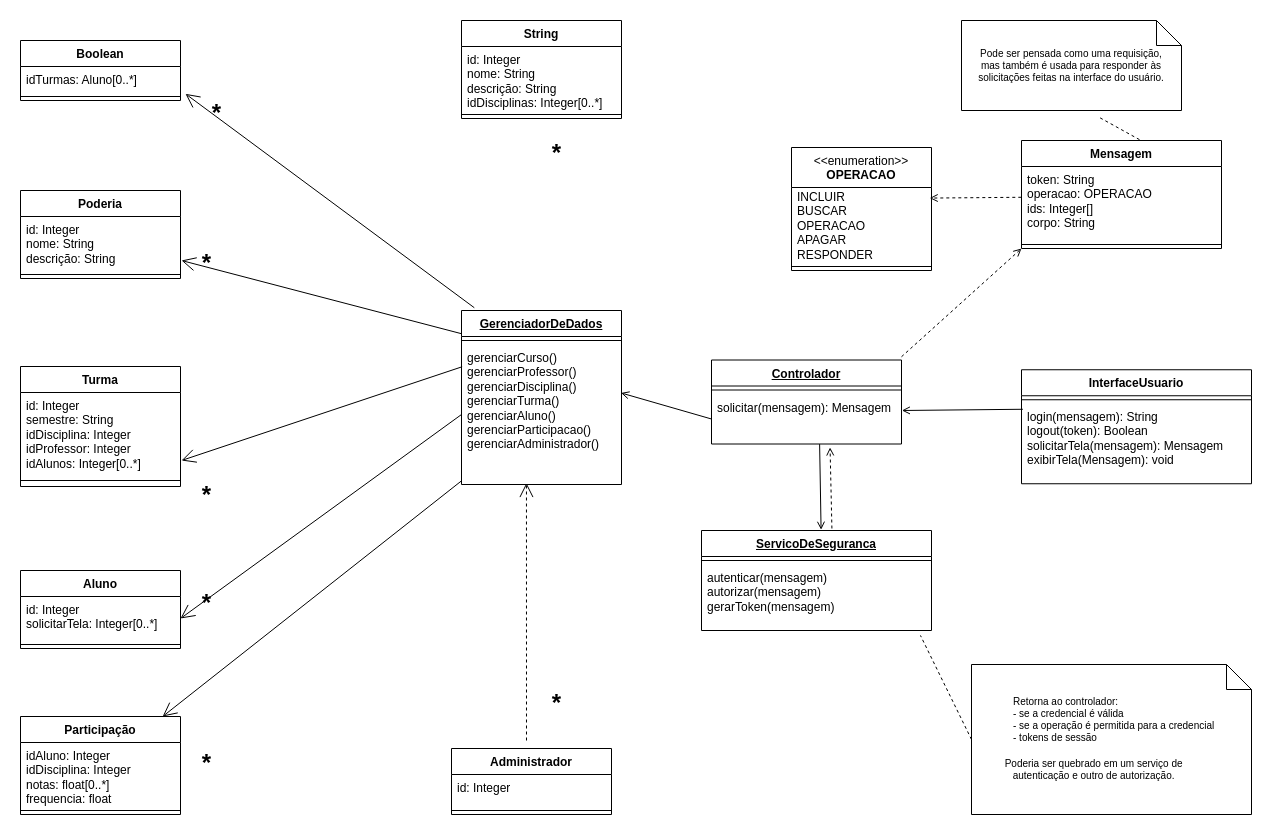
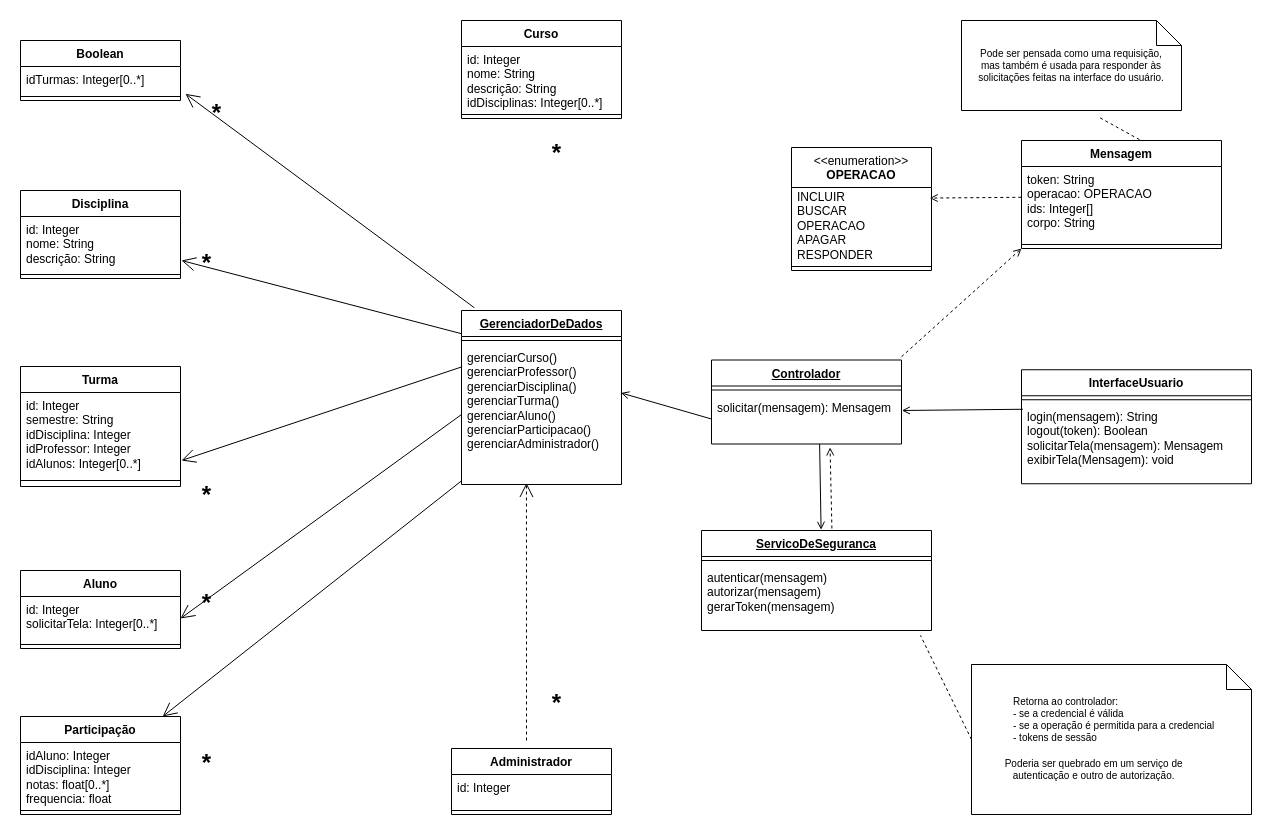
(542, 35) -> (542, 35)
(88, 81) -> (96, 81)
(101, 205) -> (101, 205)
